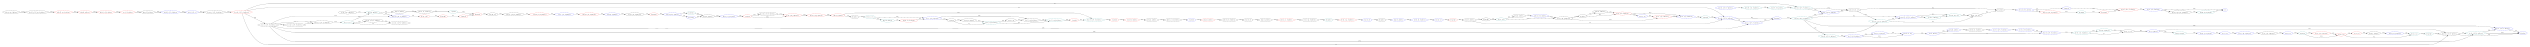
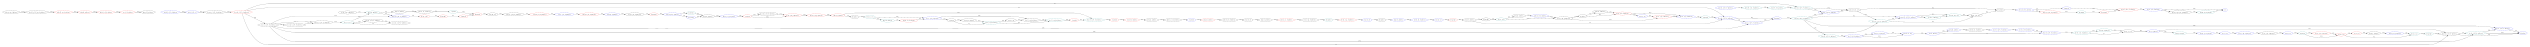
(158, 12) -> none
